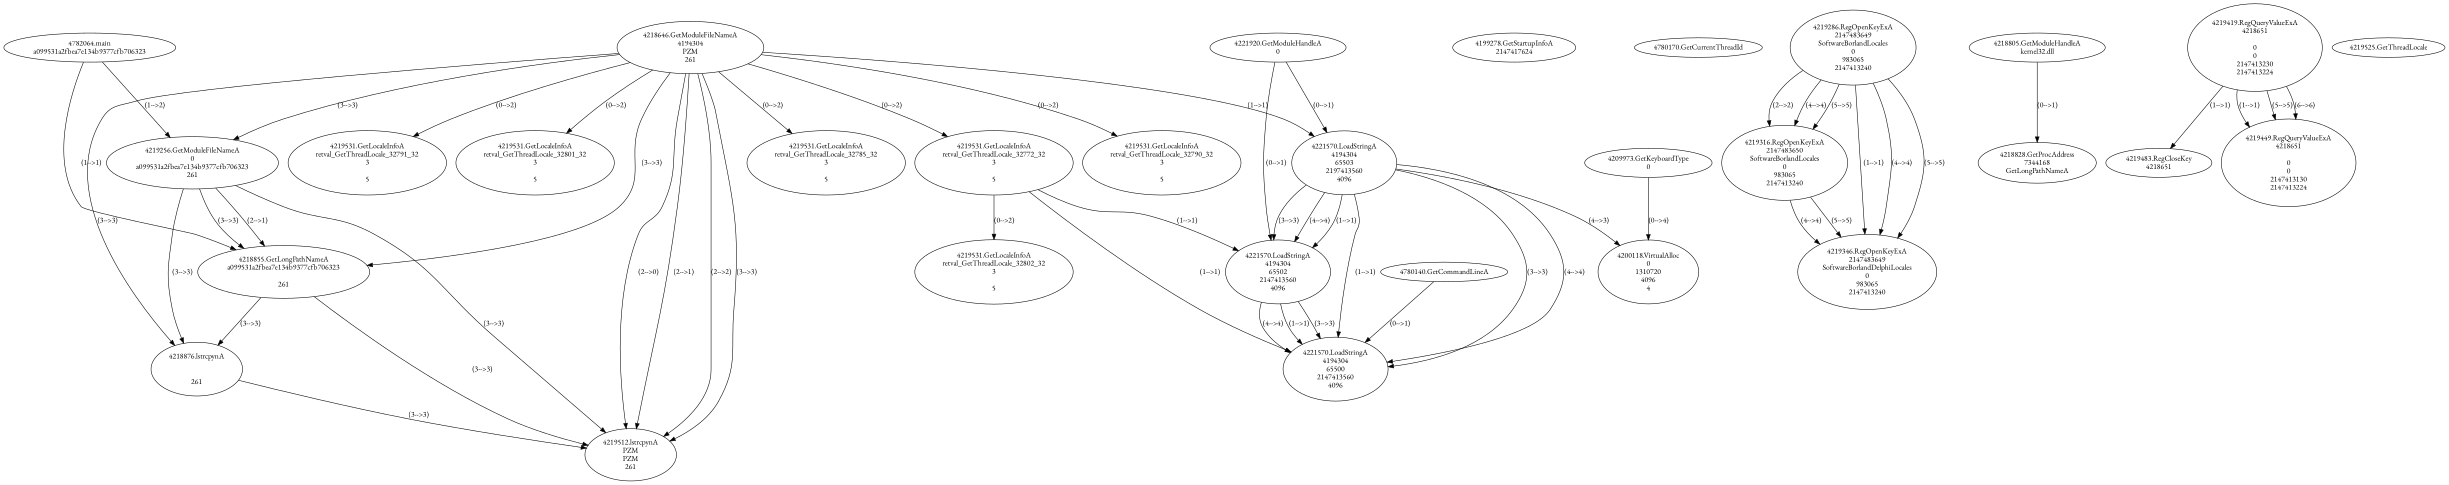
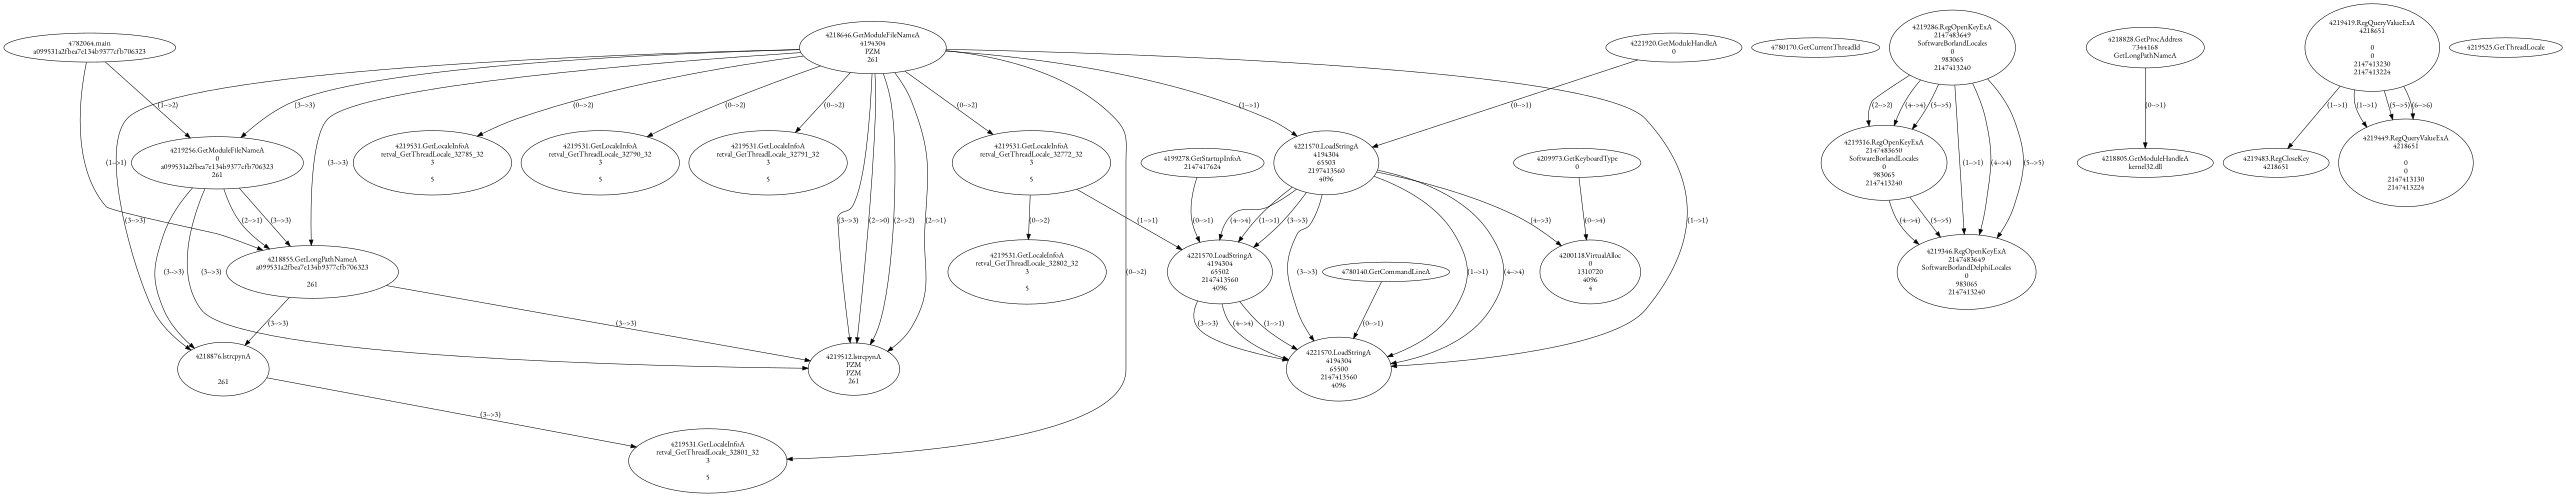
(2037, 100) -> (2145, 105)
(1264, 148) -> (1191, 207)
(1152, 280) -> (1533, 86)
(409, 419) -> (449, 412)
